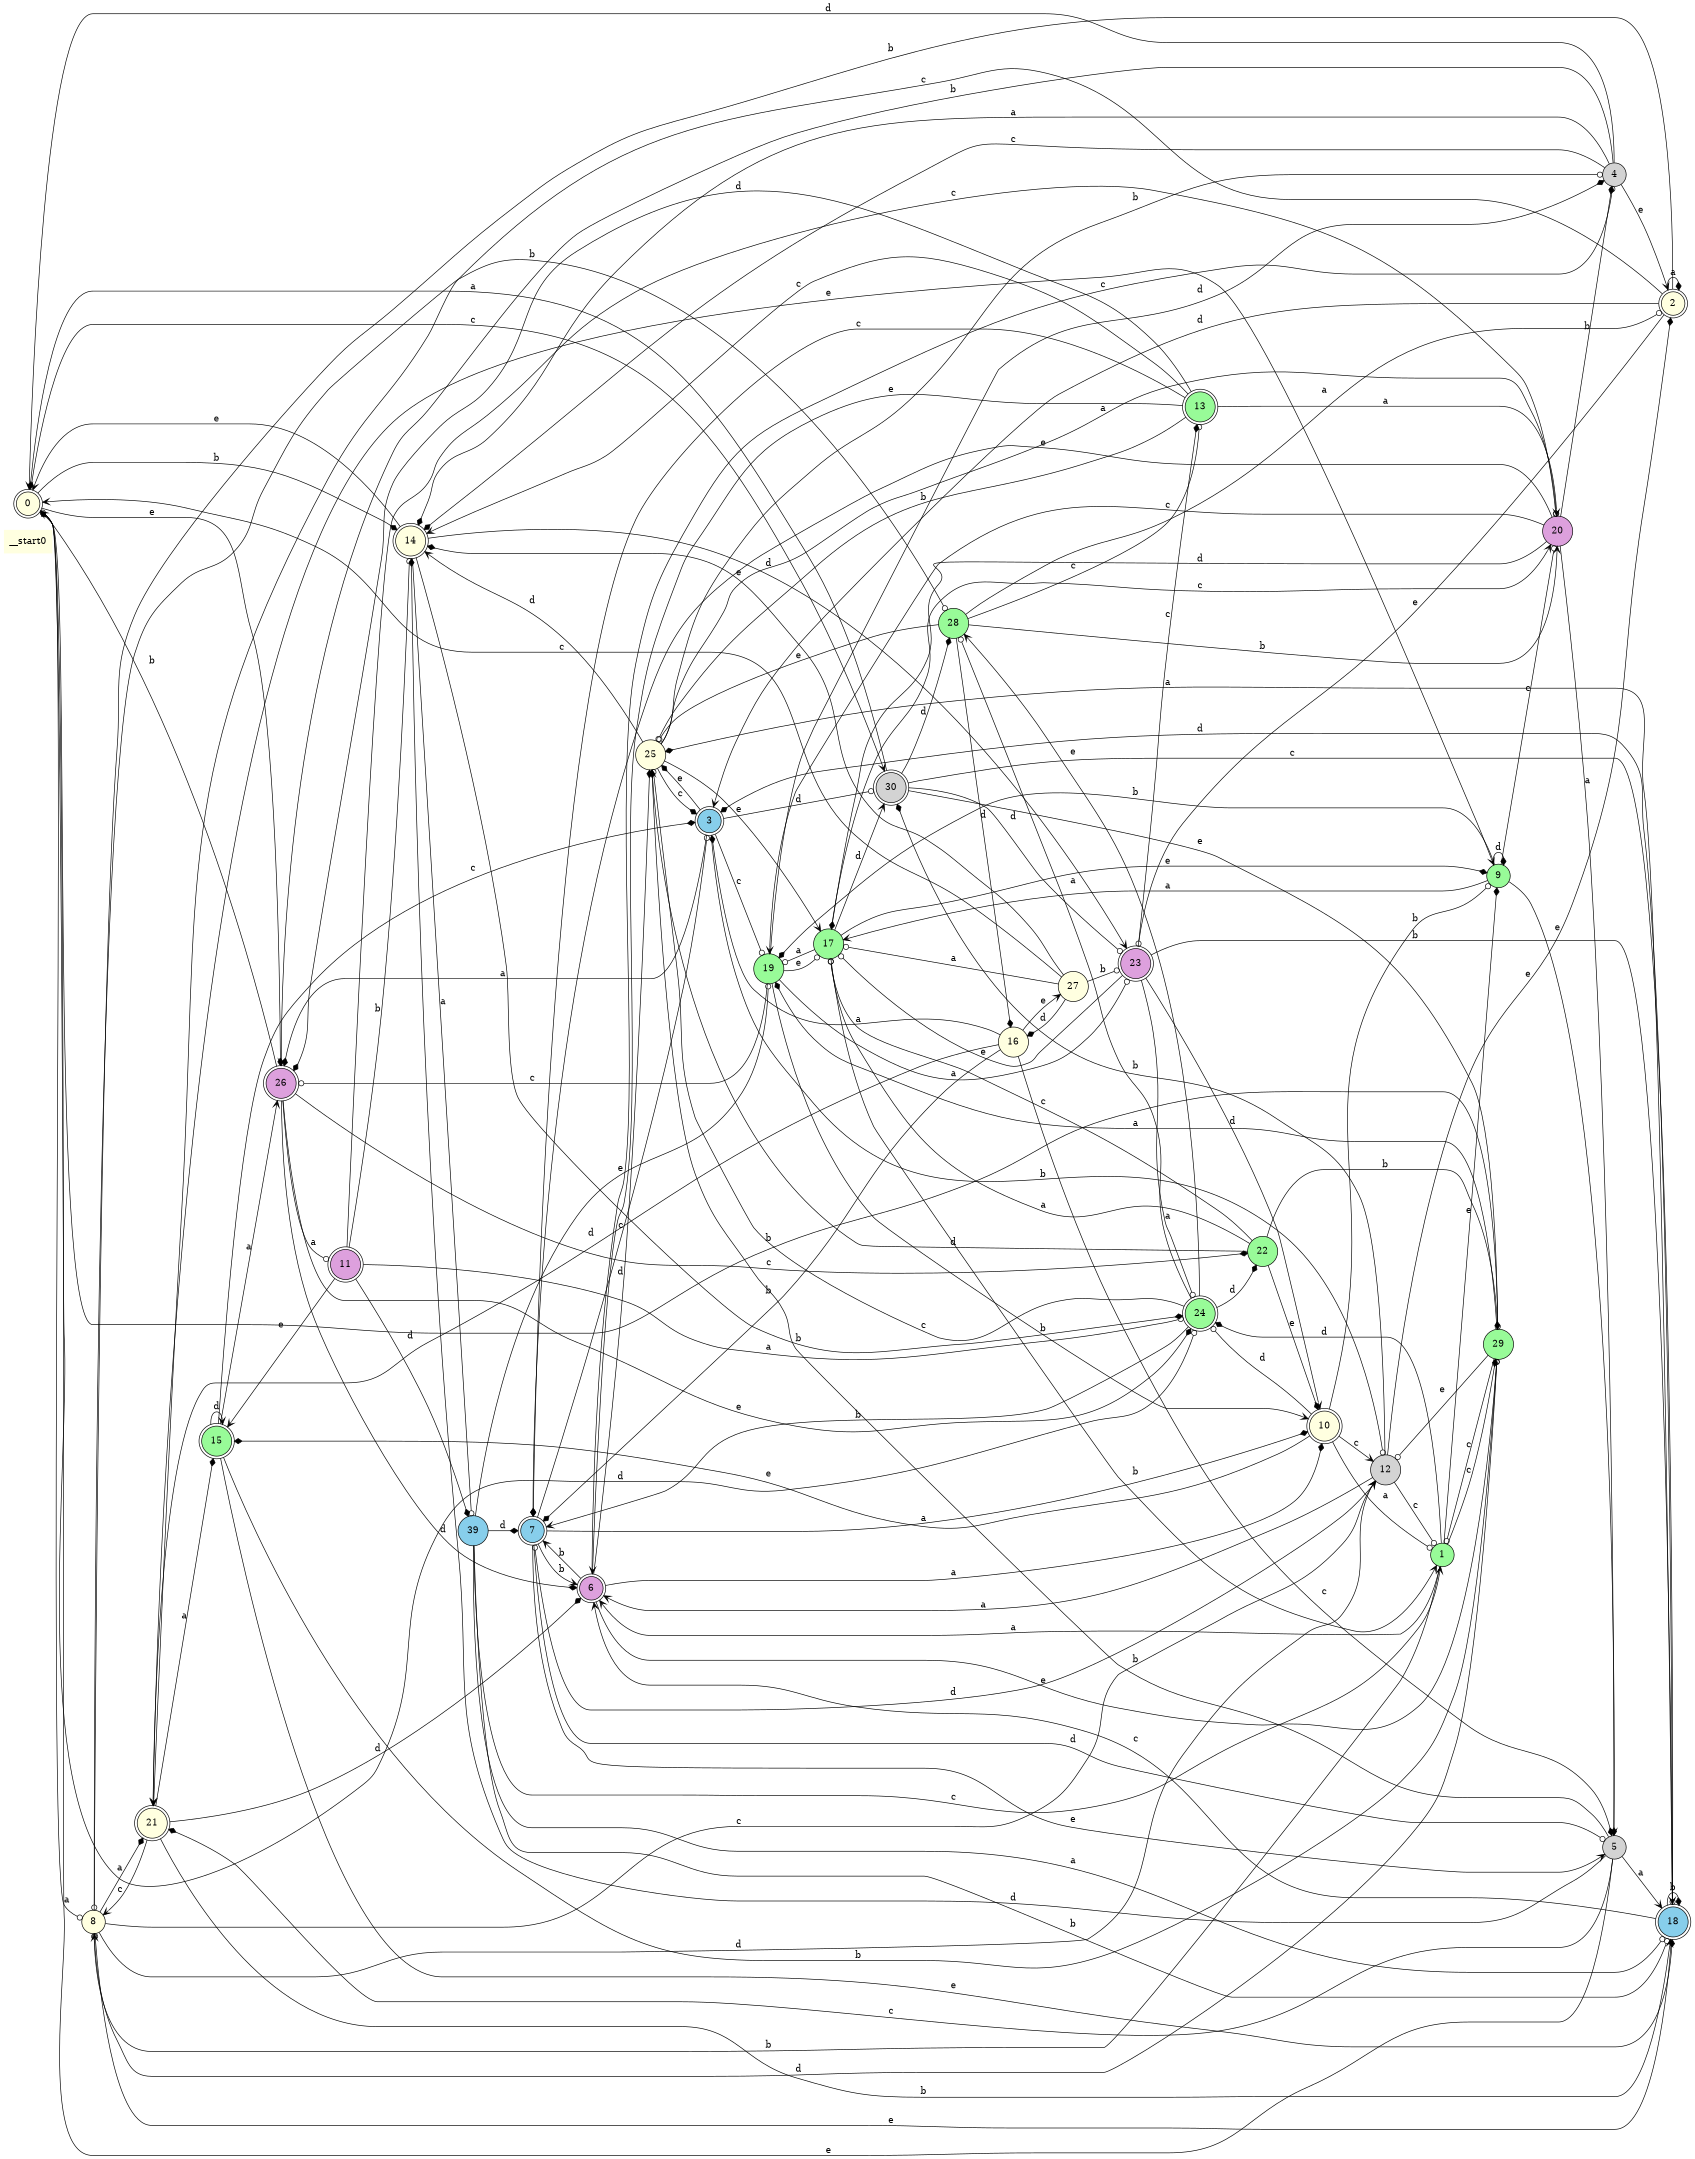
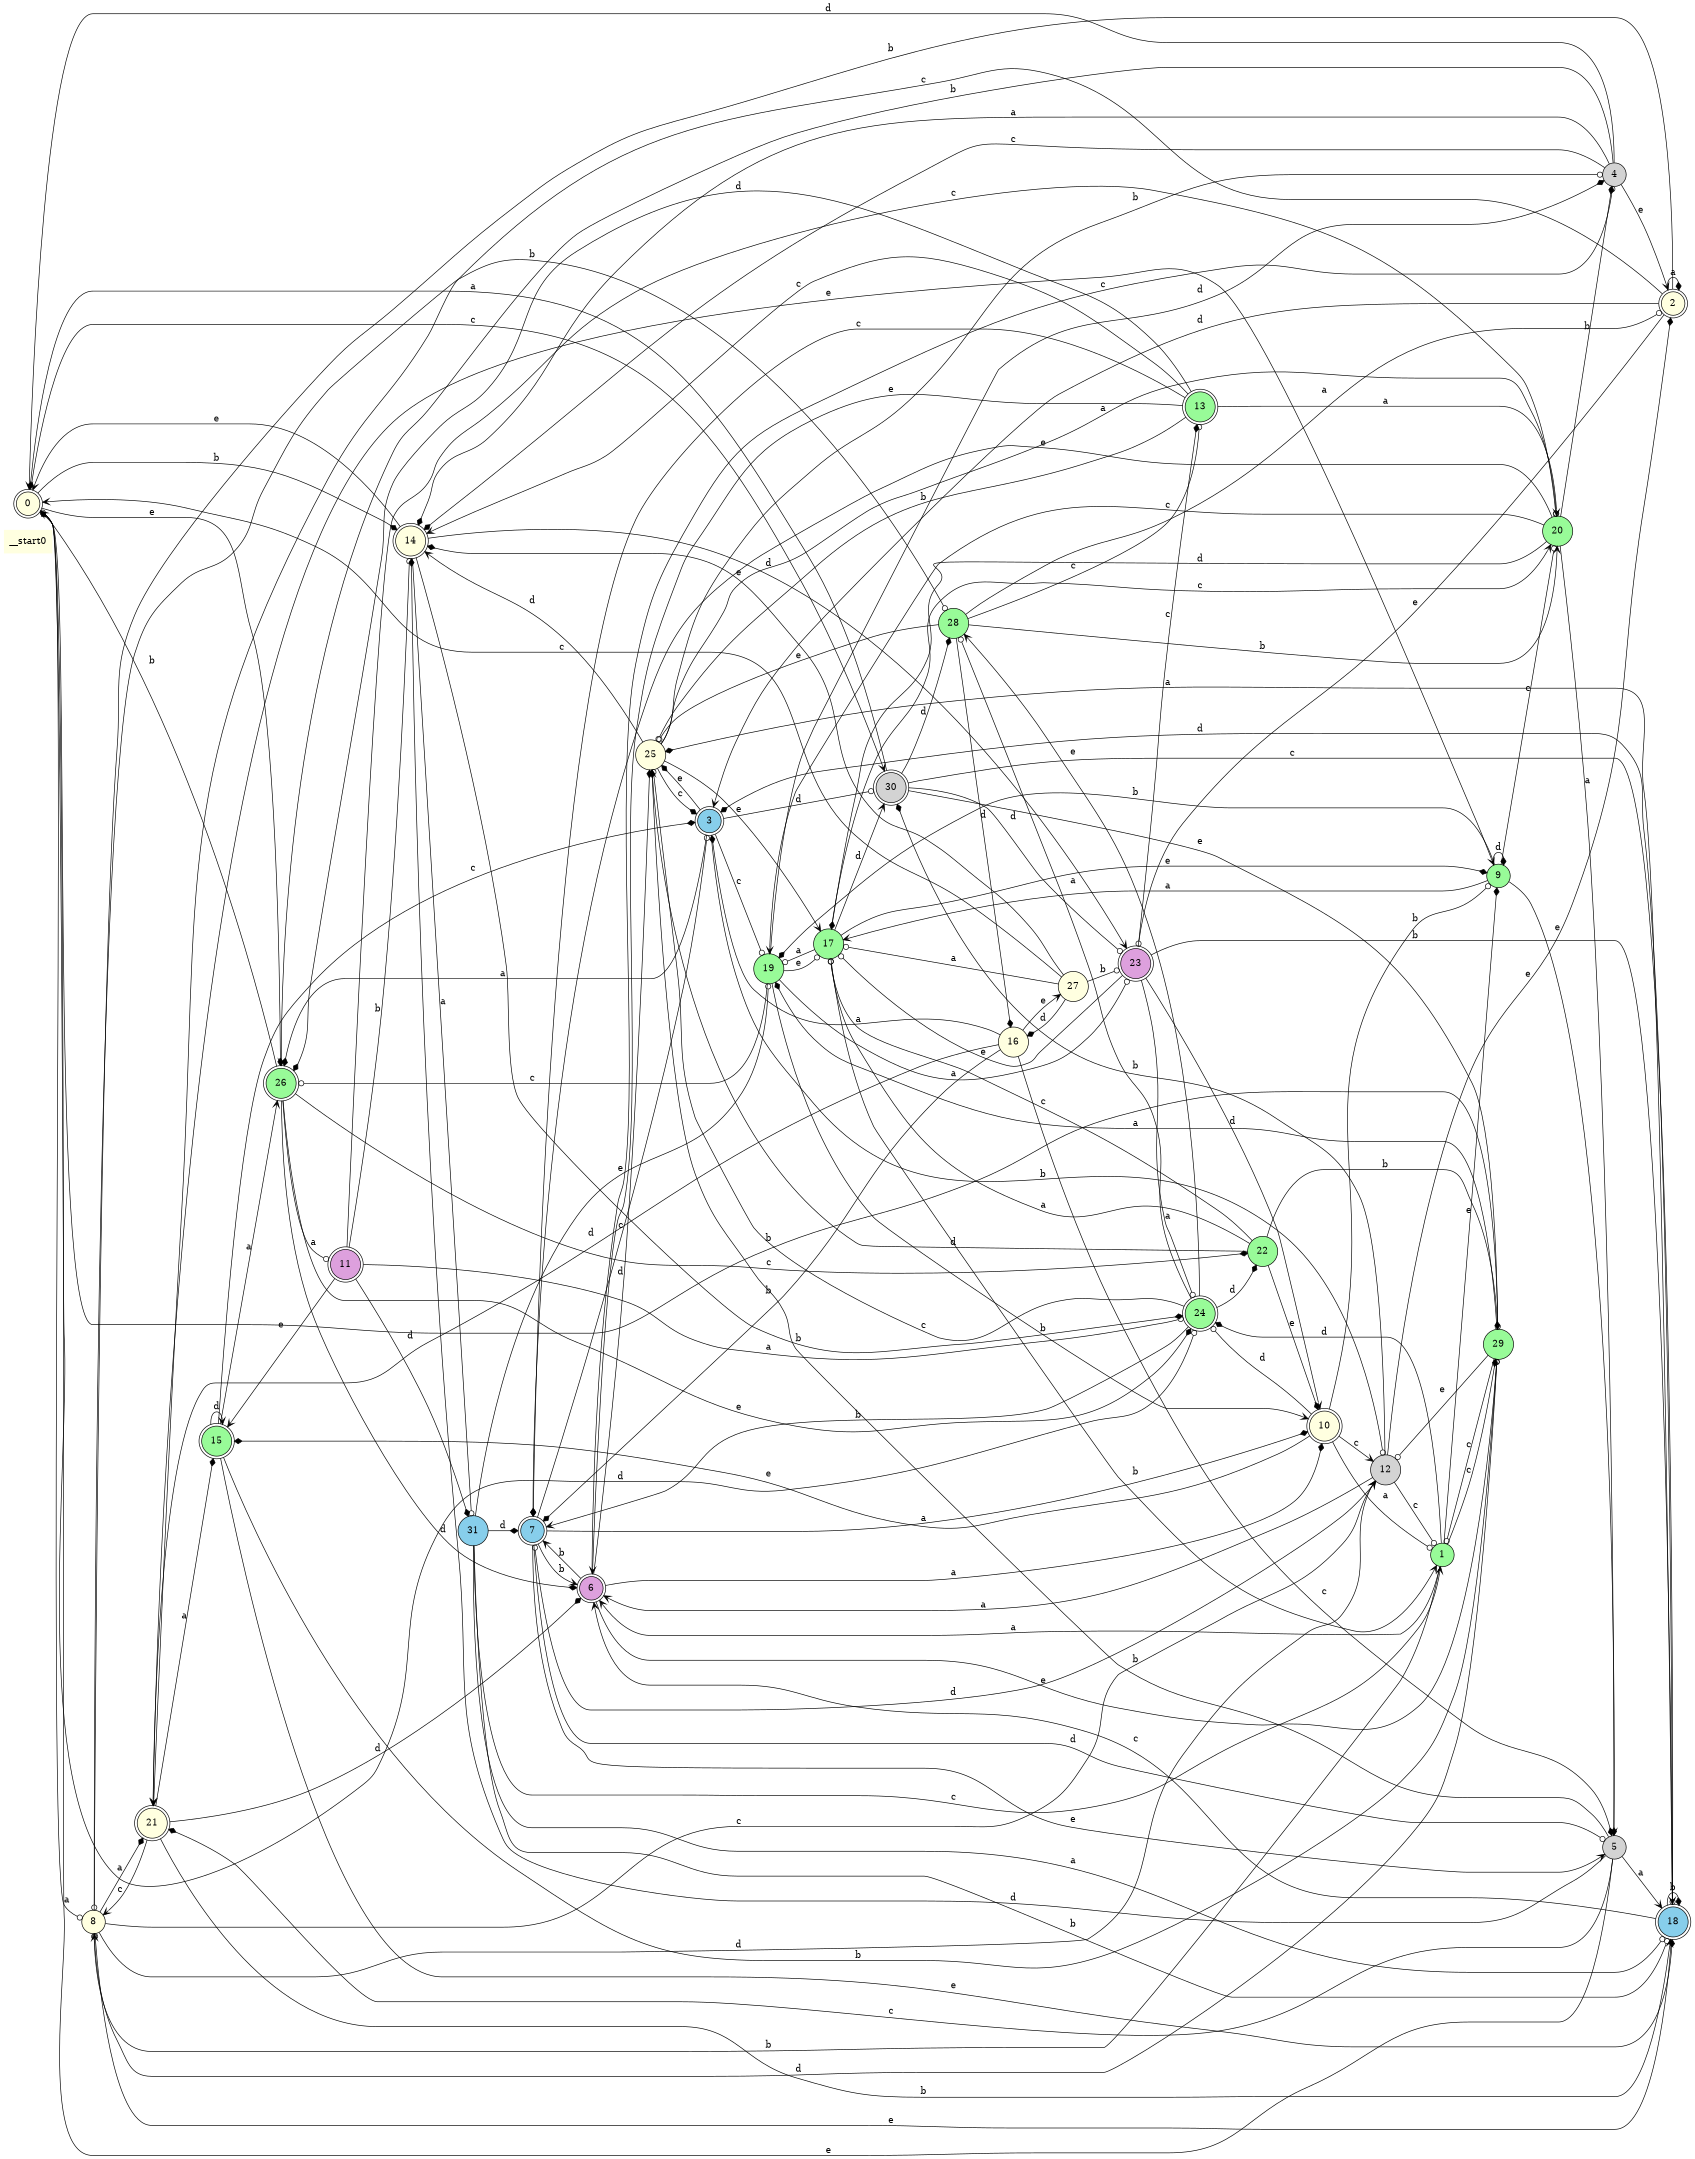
(1558, 531) -> (1558, 531)
(281, 1083) -> (281, 1083)
(473, 1531) -> (473, 1531)
